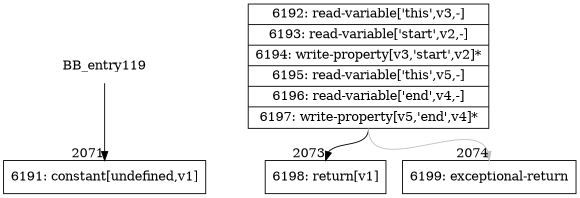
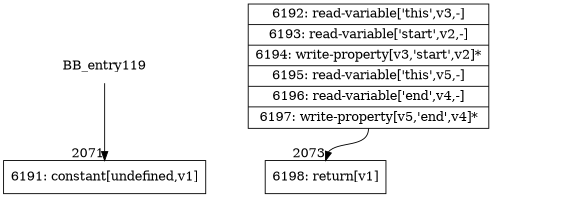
(489, 177) -> none
